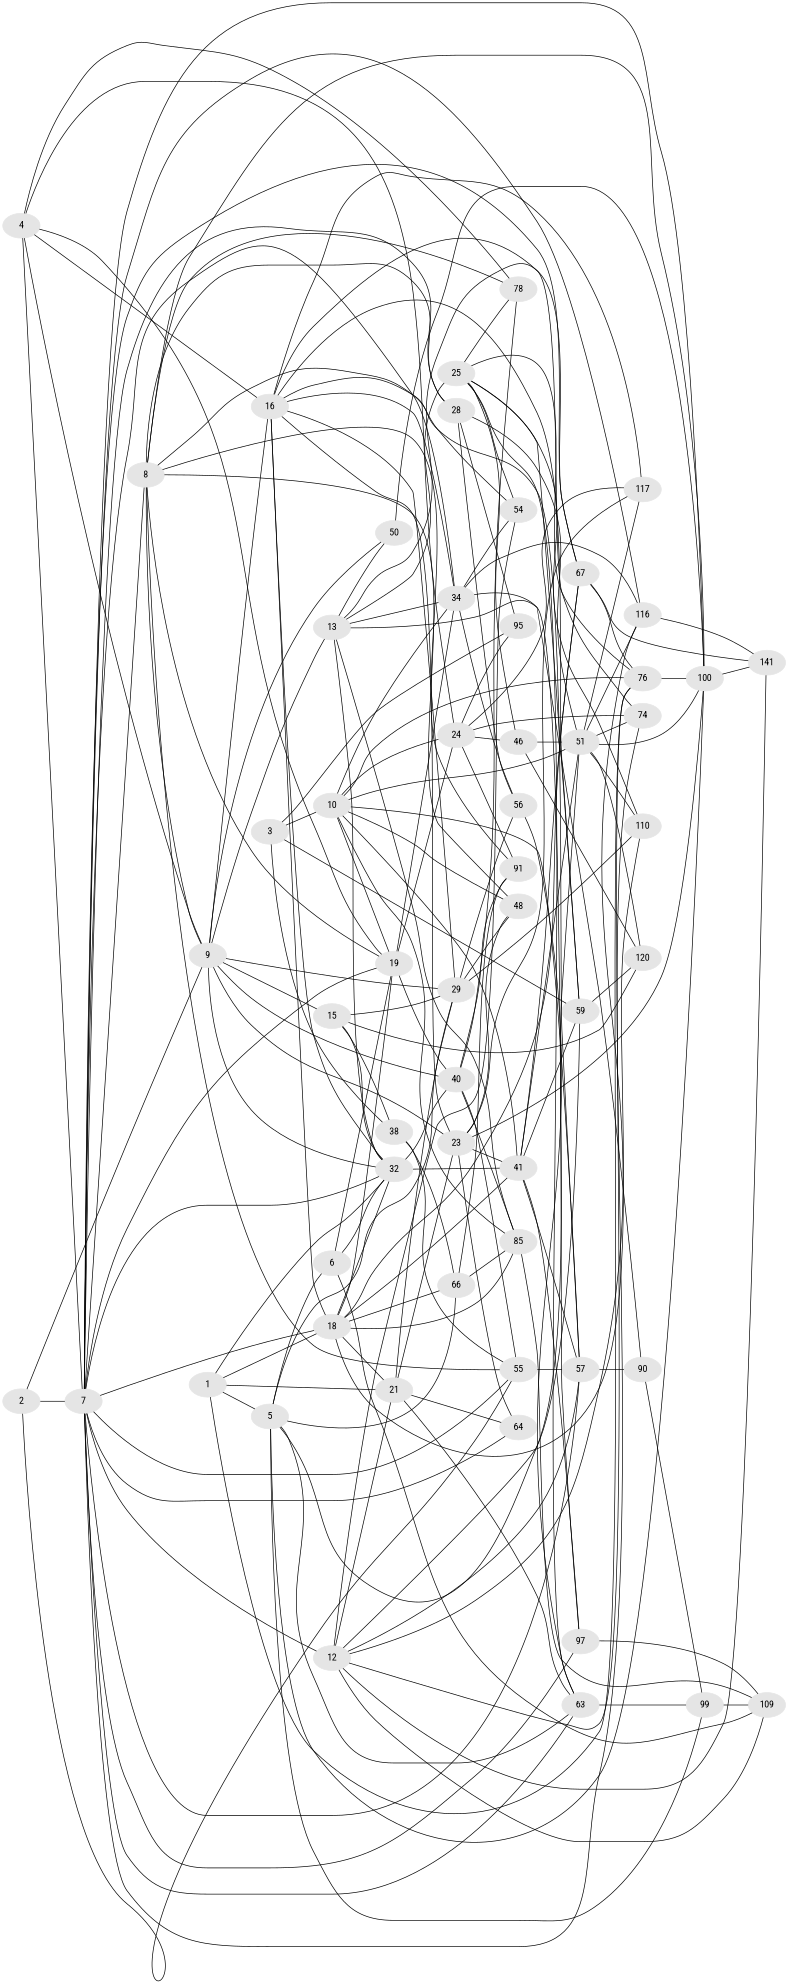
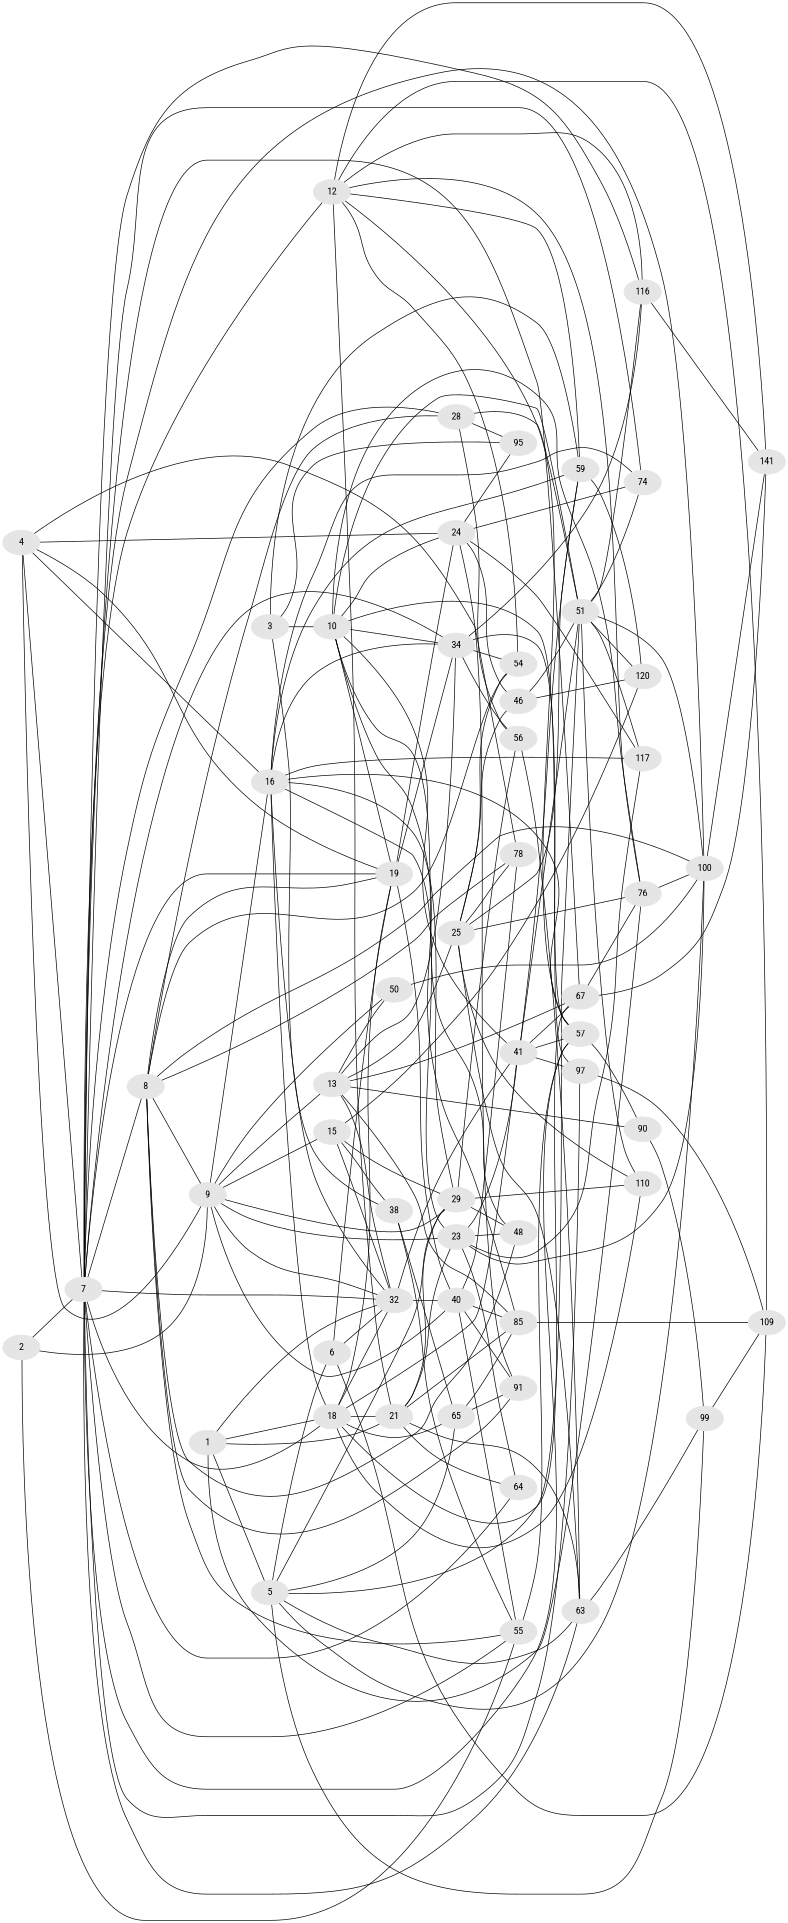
(456, 1285) -> (456, 1416)
(441, 1319) -> (454, 1371)
